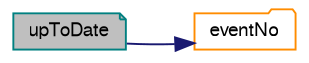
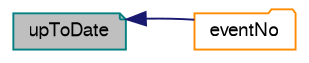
(151, 44) -> (170, 19)
